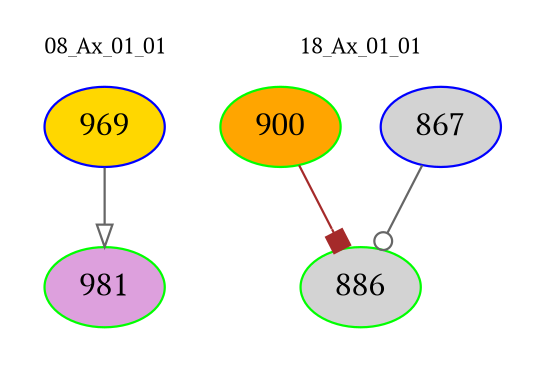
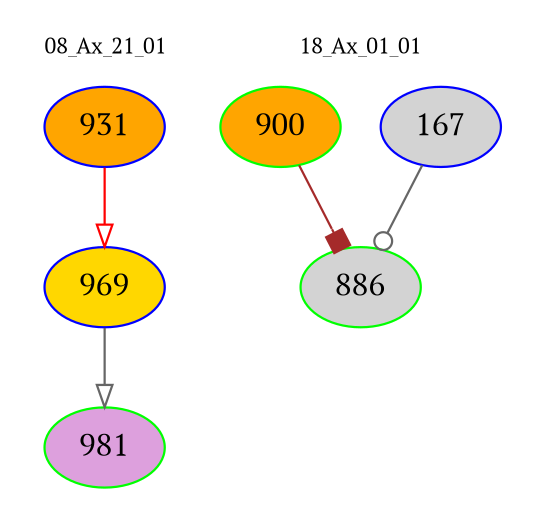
(106, 48) -> (106, 48)
none -> (105, 127)
(441, 127) -> (441, 127)
